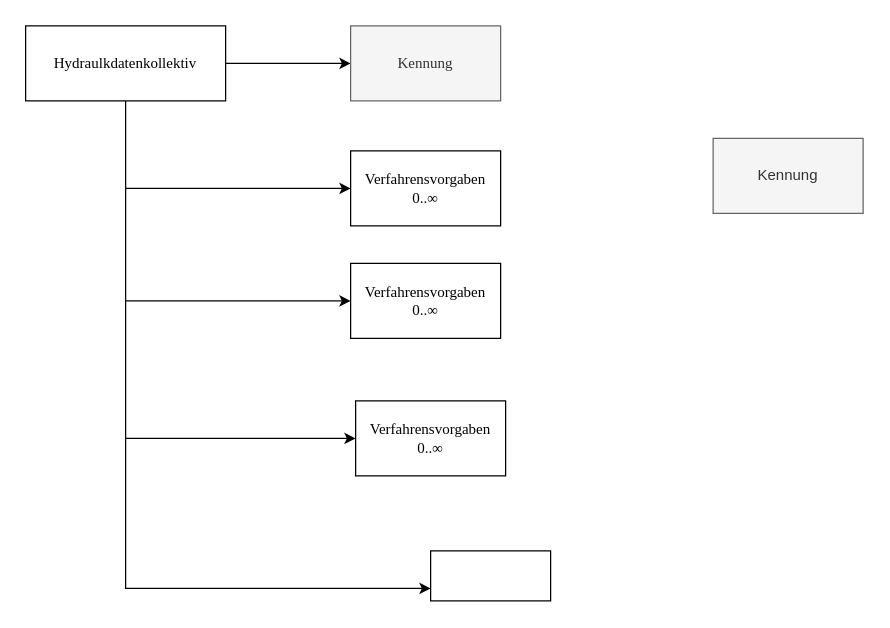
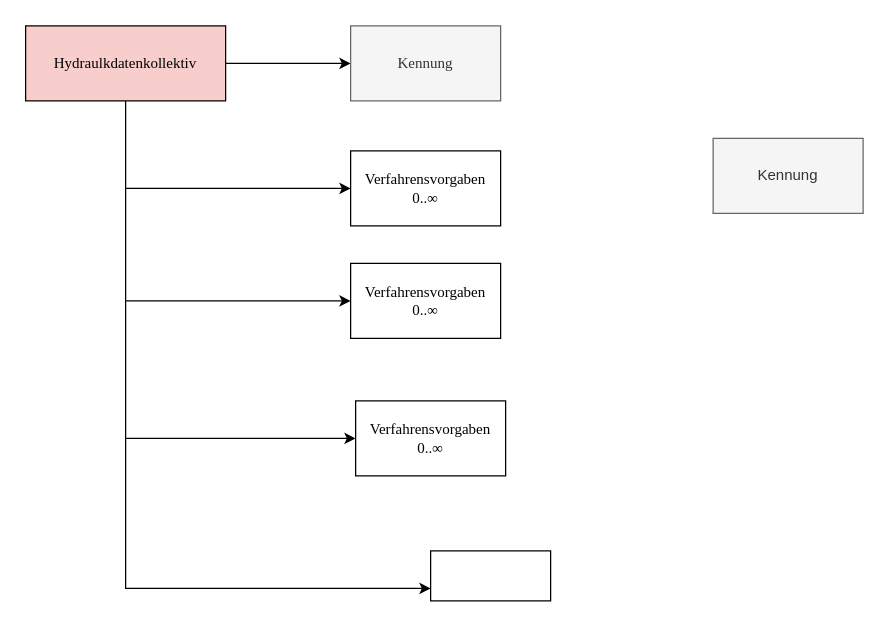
(126, 63) -> (126, 63)
